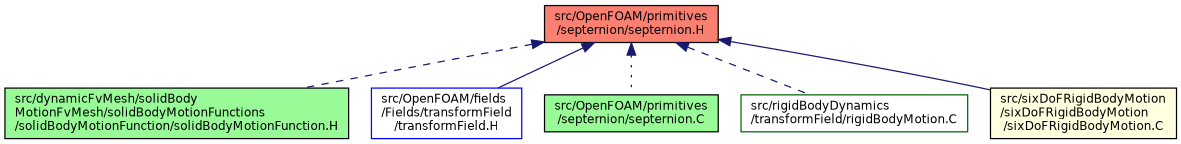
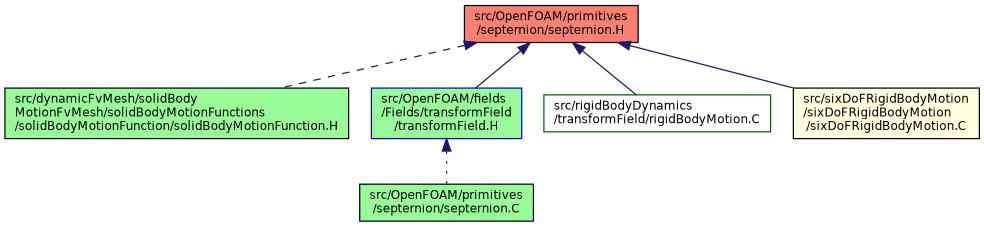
(749, 71) -> (609, 73)
(631, 75) -> (447, 168)
(447, 113) -> (447, 113)
